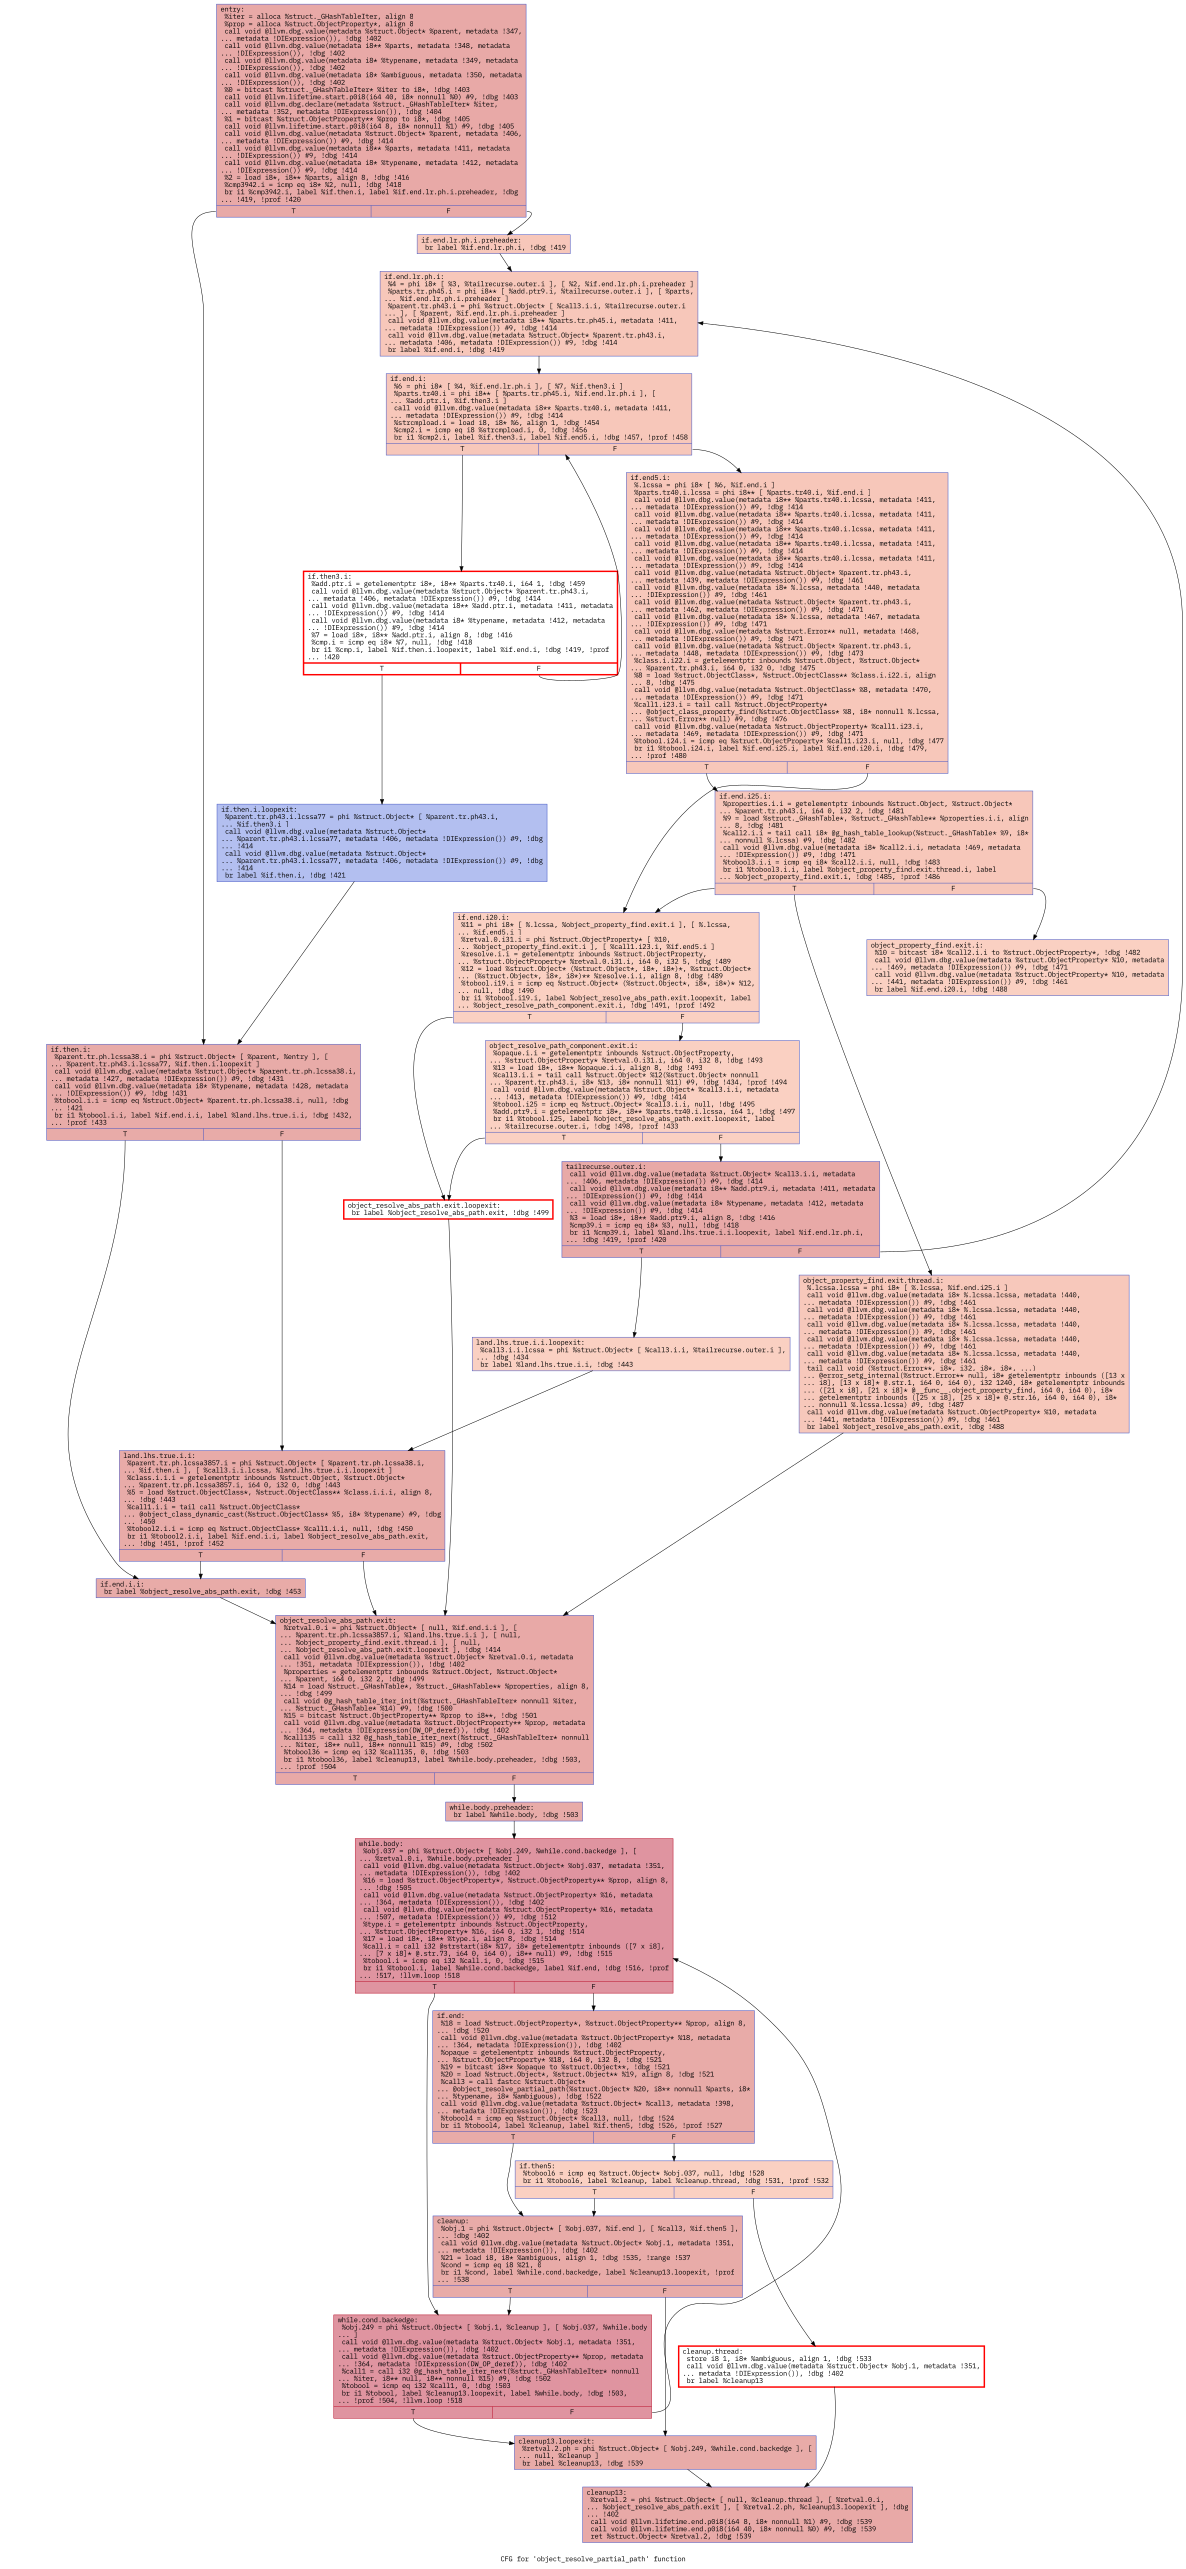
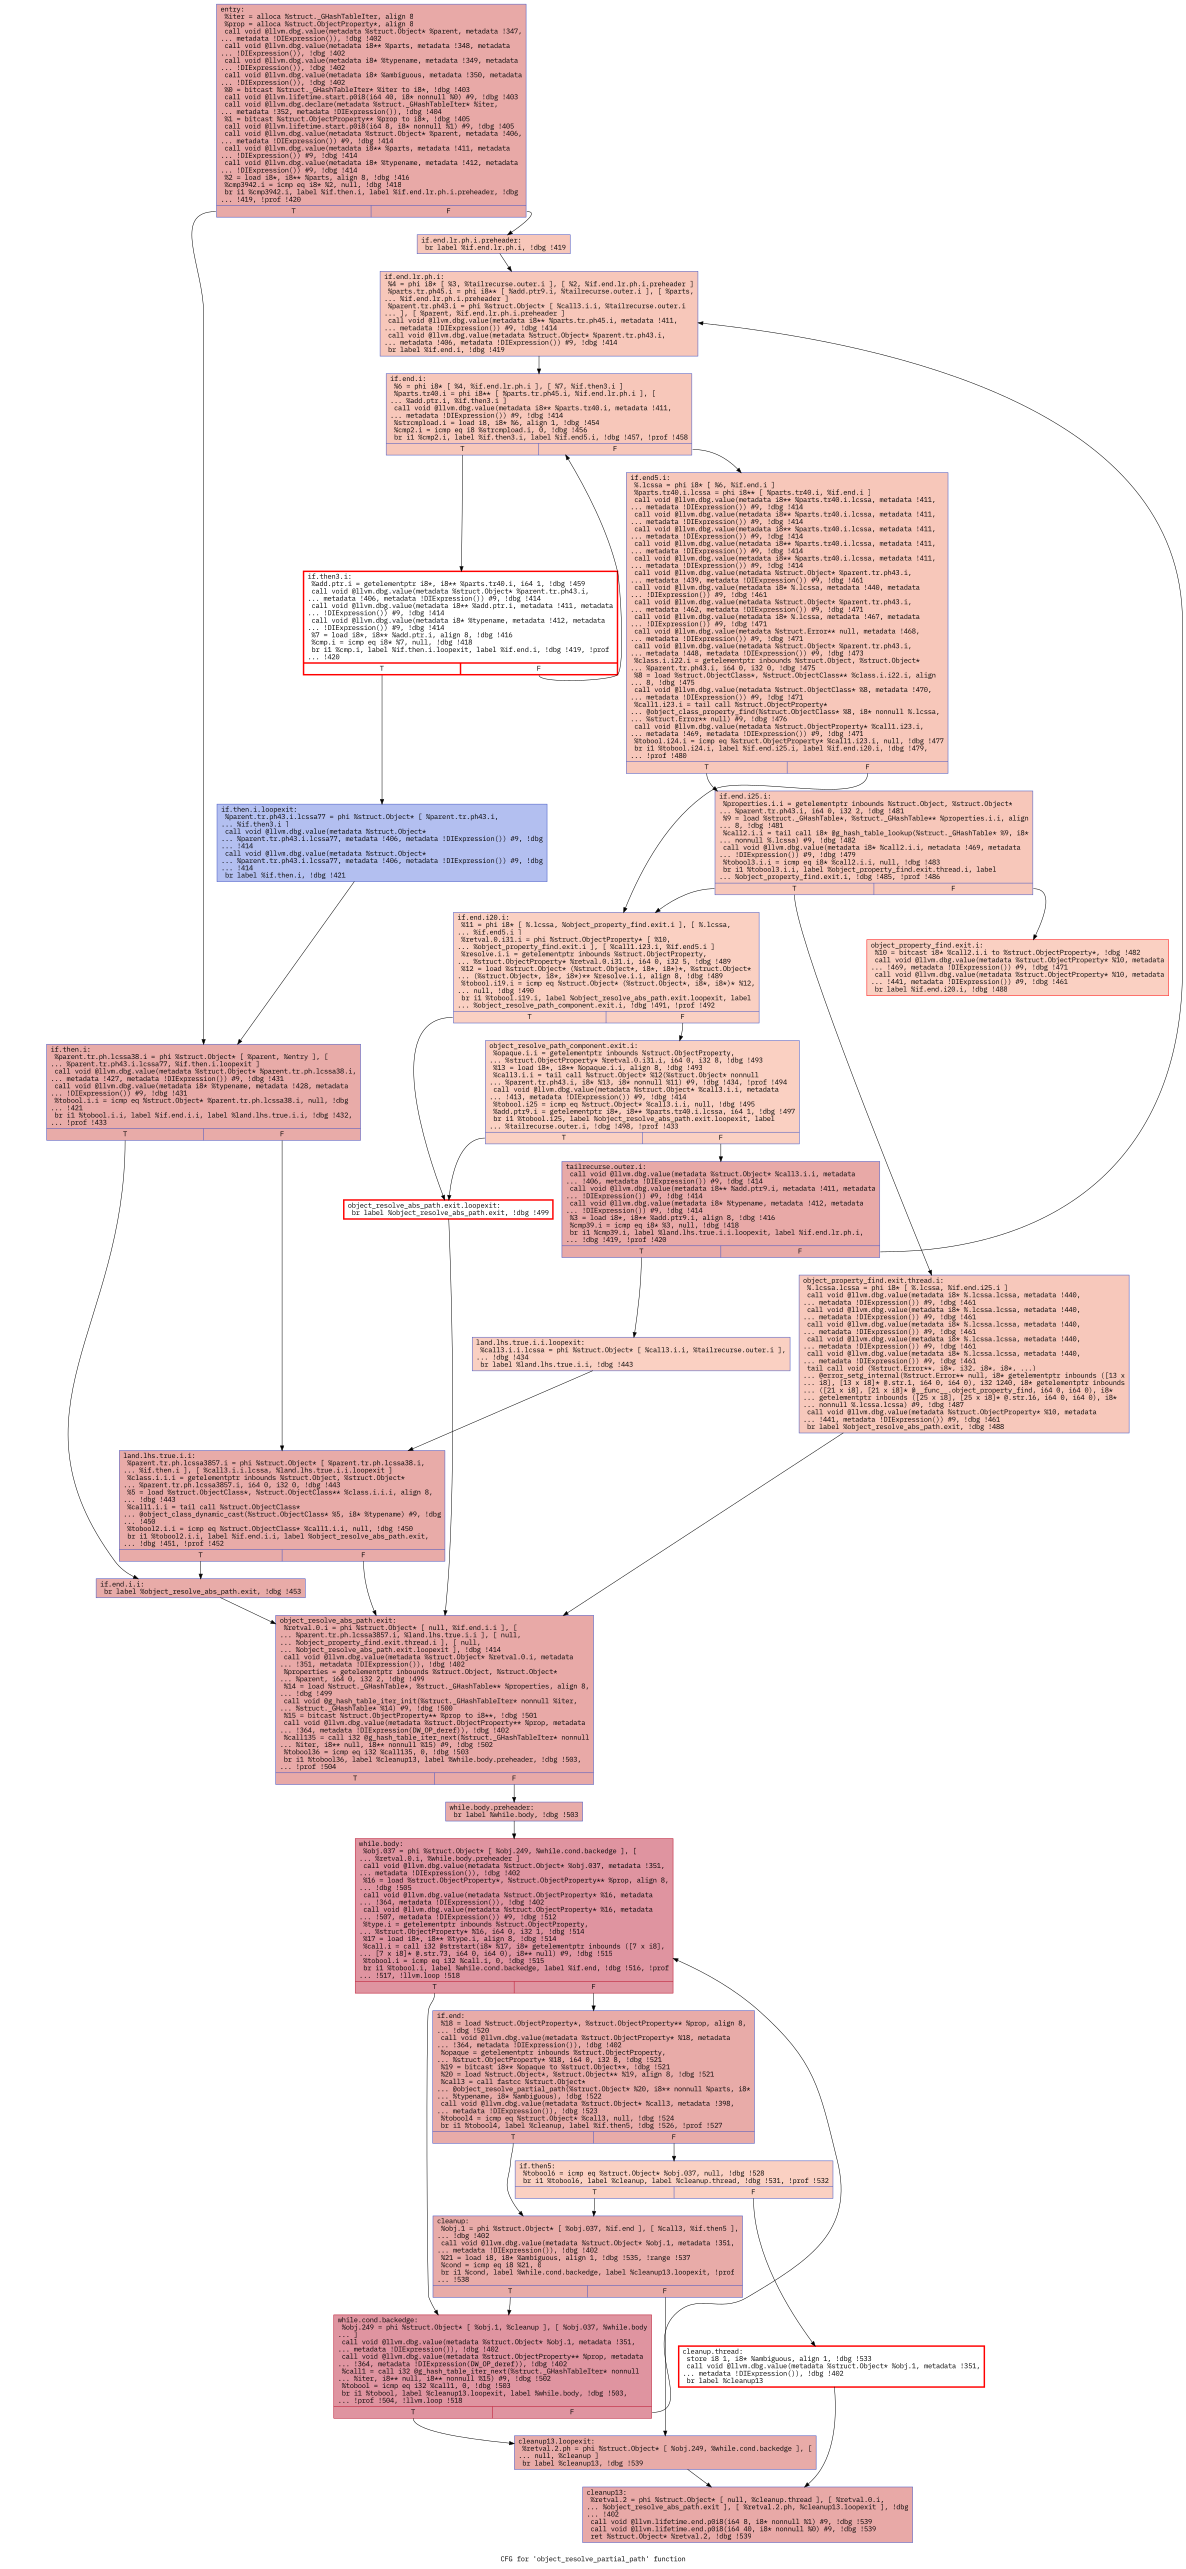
(787, 855) -> (787, 855)
(1018, 968) -> (1018, 968)
